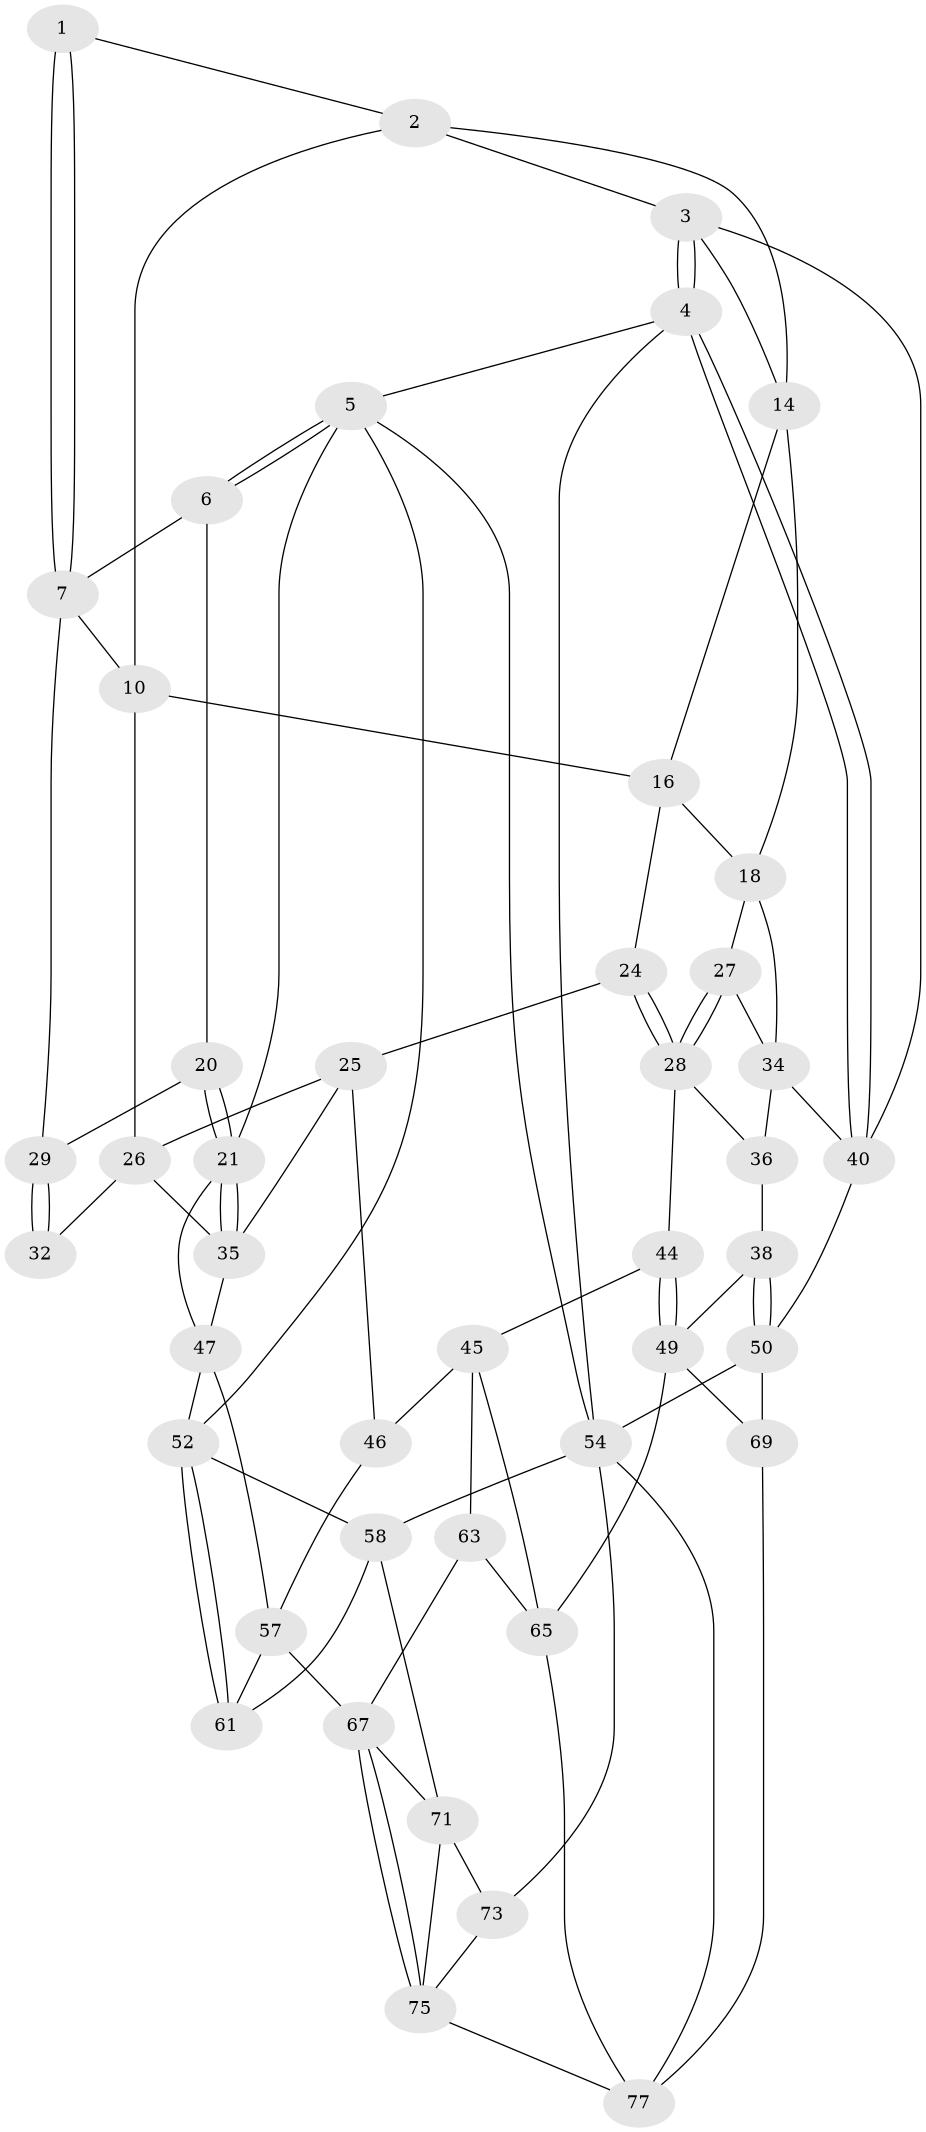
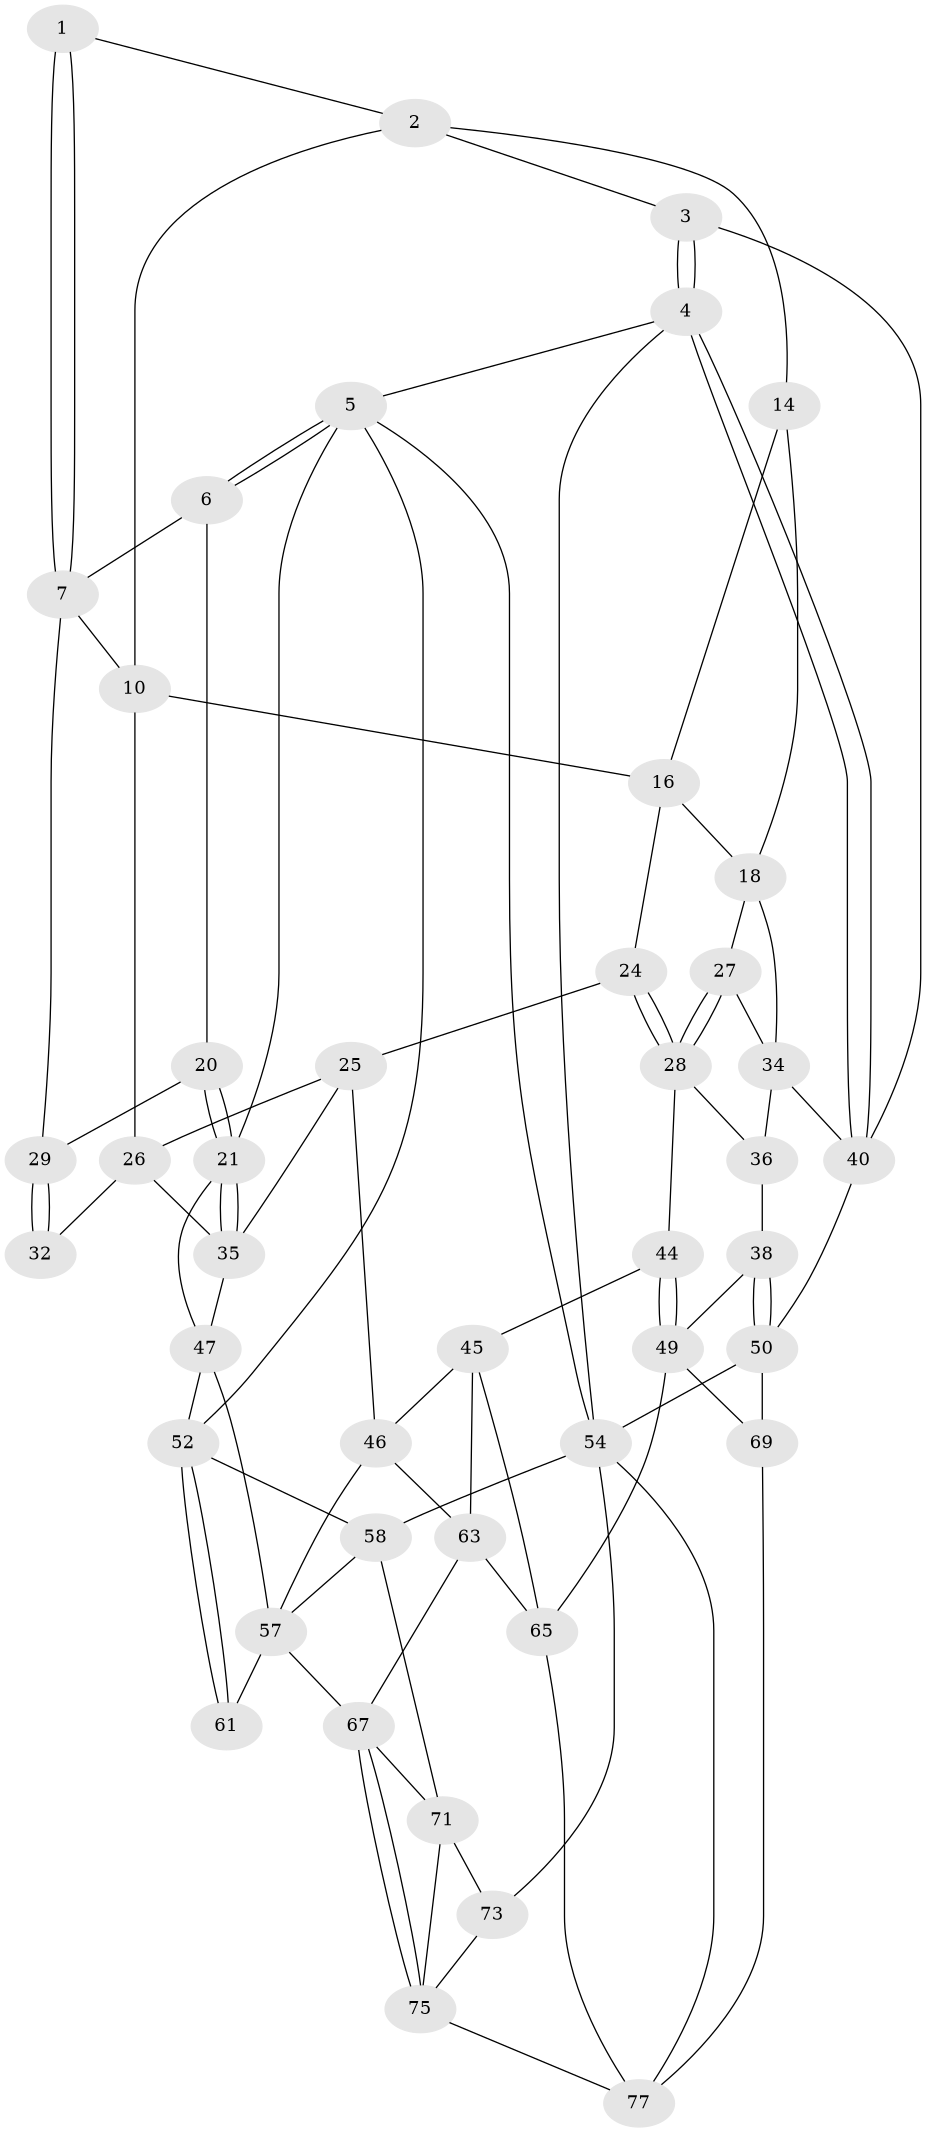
(744, 308) -> none
none -> (423, 1490)
(325, 1647) -> (323, 1585)
